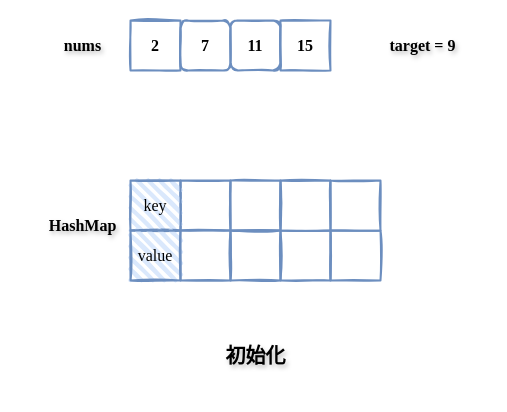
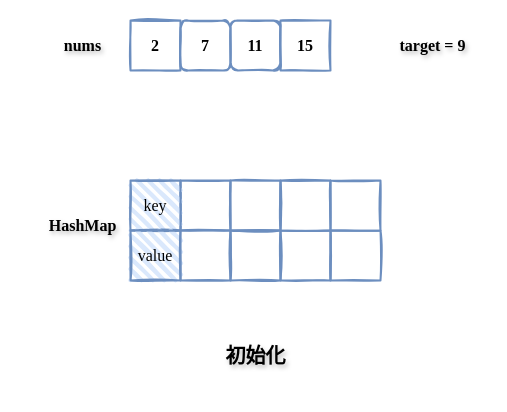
(423, 46) -> (433, 46)
